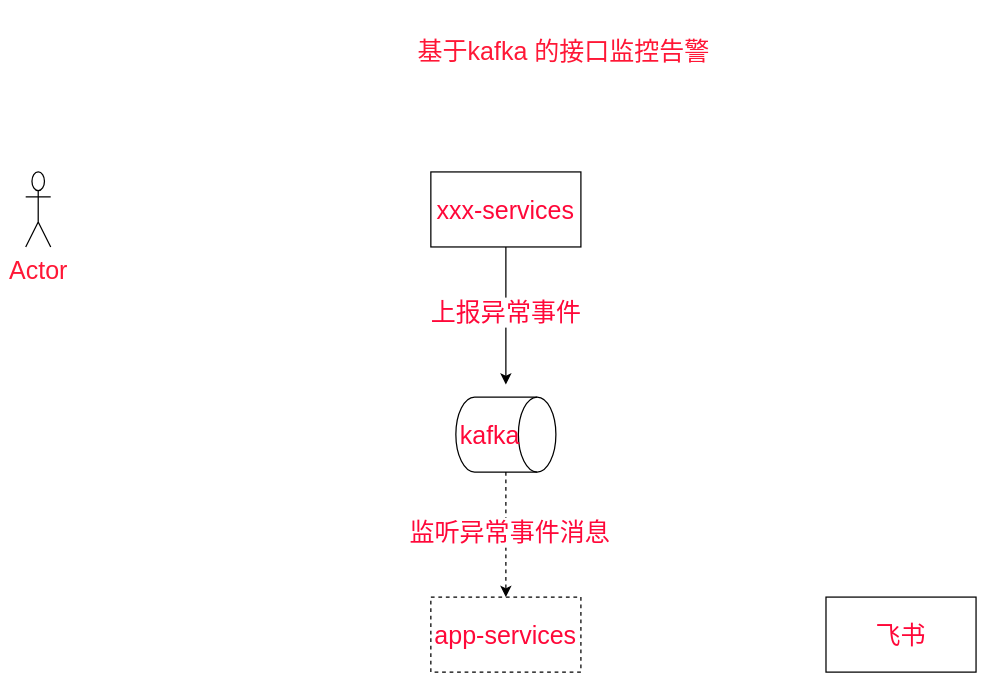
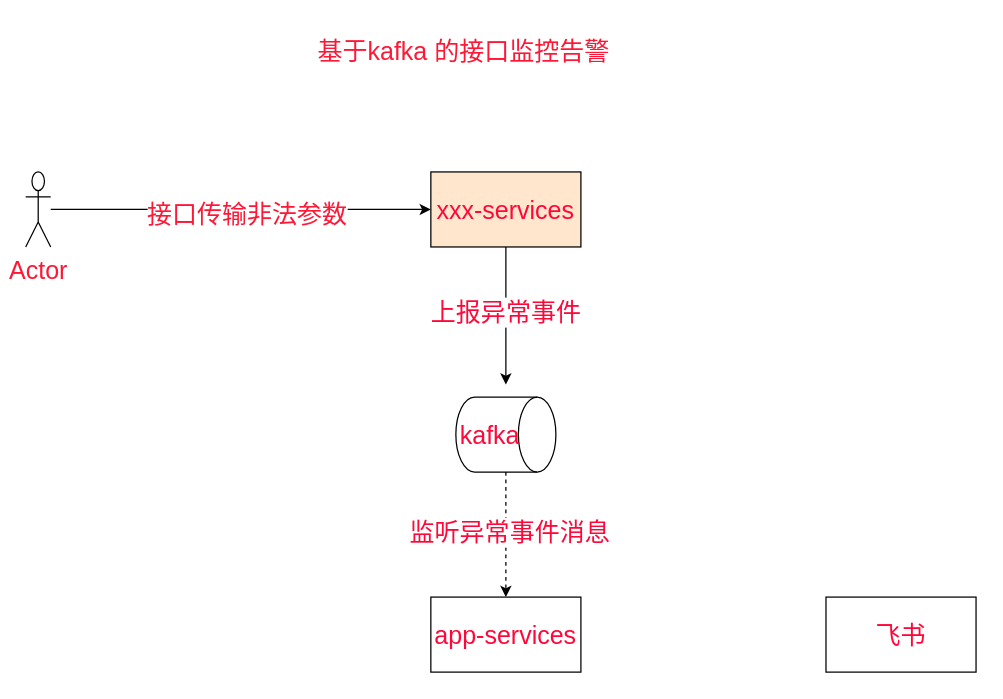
(563, 51) -> (463, 51)
none -> (306, 209)
(506, 209) -> (506, 209)
(506, 634) -> (506, 634)
